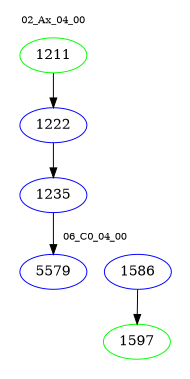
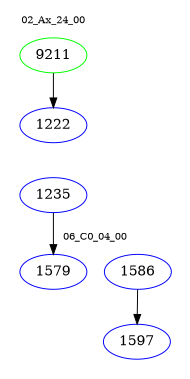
(53, 21) -> (53, 21)
(53, 55) -> (53, 55)
(53, 155) -> none
(53, 272) -> (53, 272)
(137, 342) -> (137, 342)
